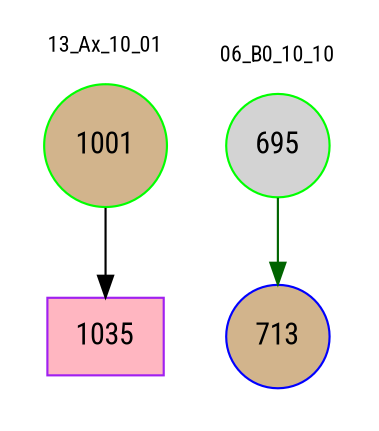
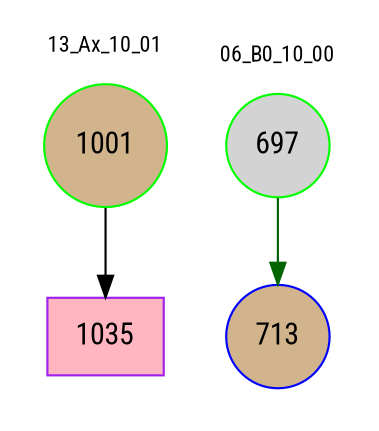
(278, 56) -> (278, 56)
(278, 146) -> (278, 146)
